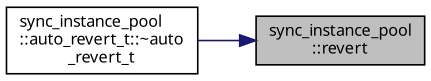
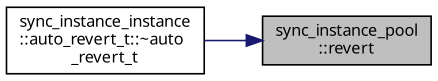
(102, 41) -> (105, 41)
